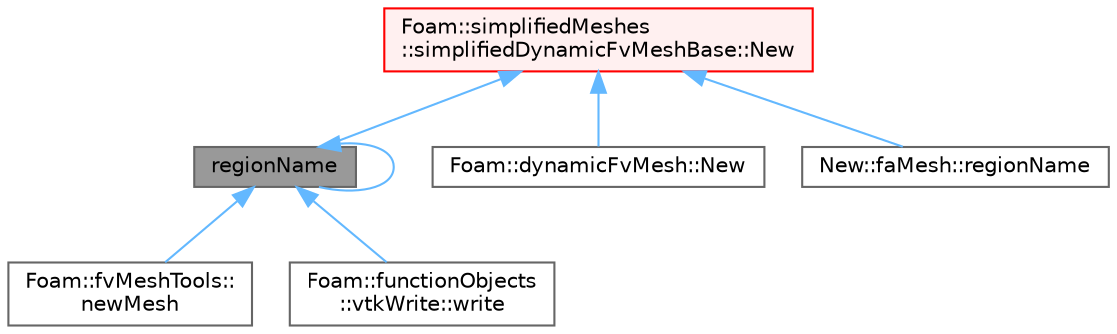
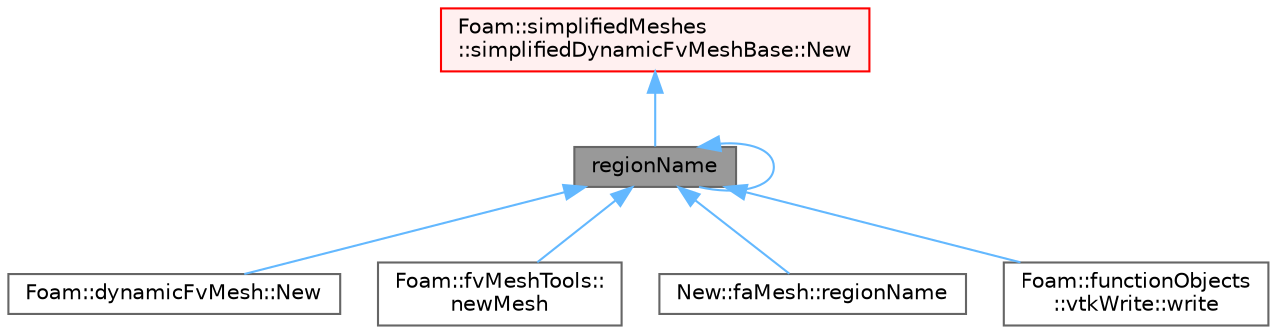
(804, 113) -> (742, 237)
(598, 120) -> (404, 233)
